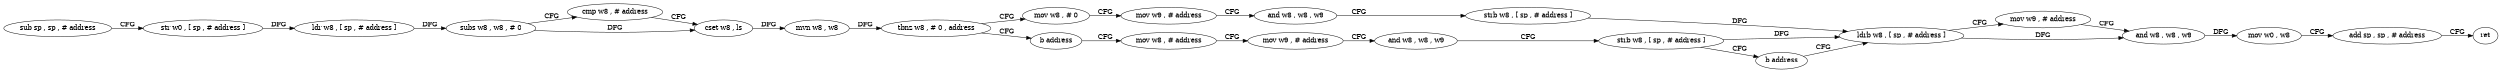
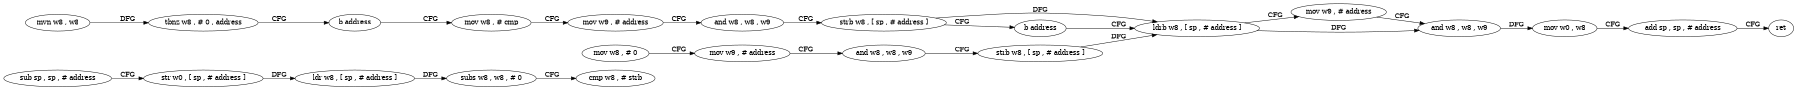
(615, 12) -> (615, 78)
(1001, 22) -> none
(723, 28) -> none
(1169, 41) -> (491, 23)
